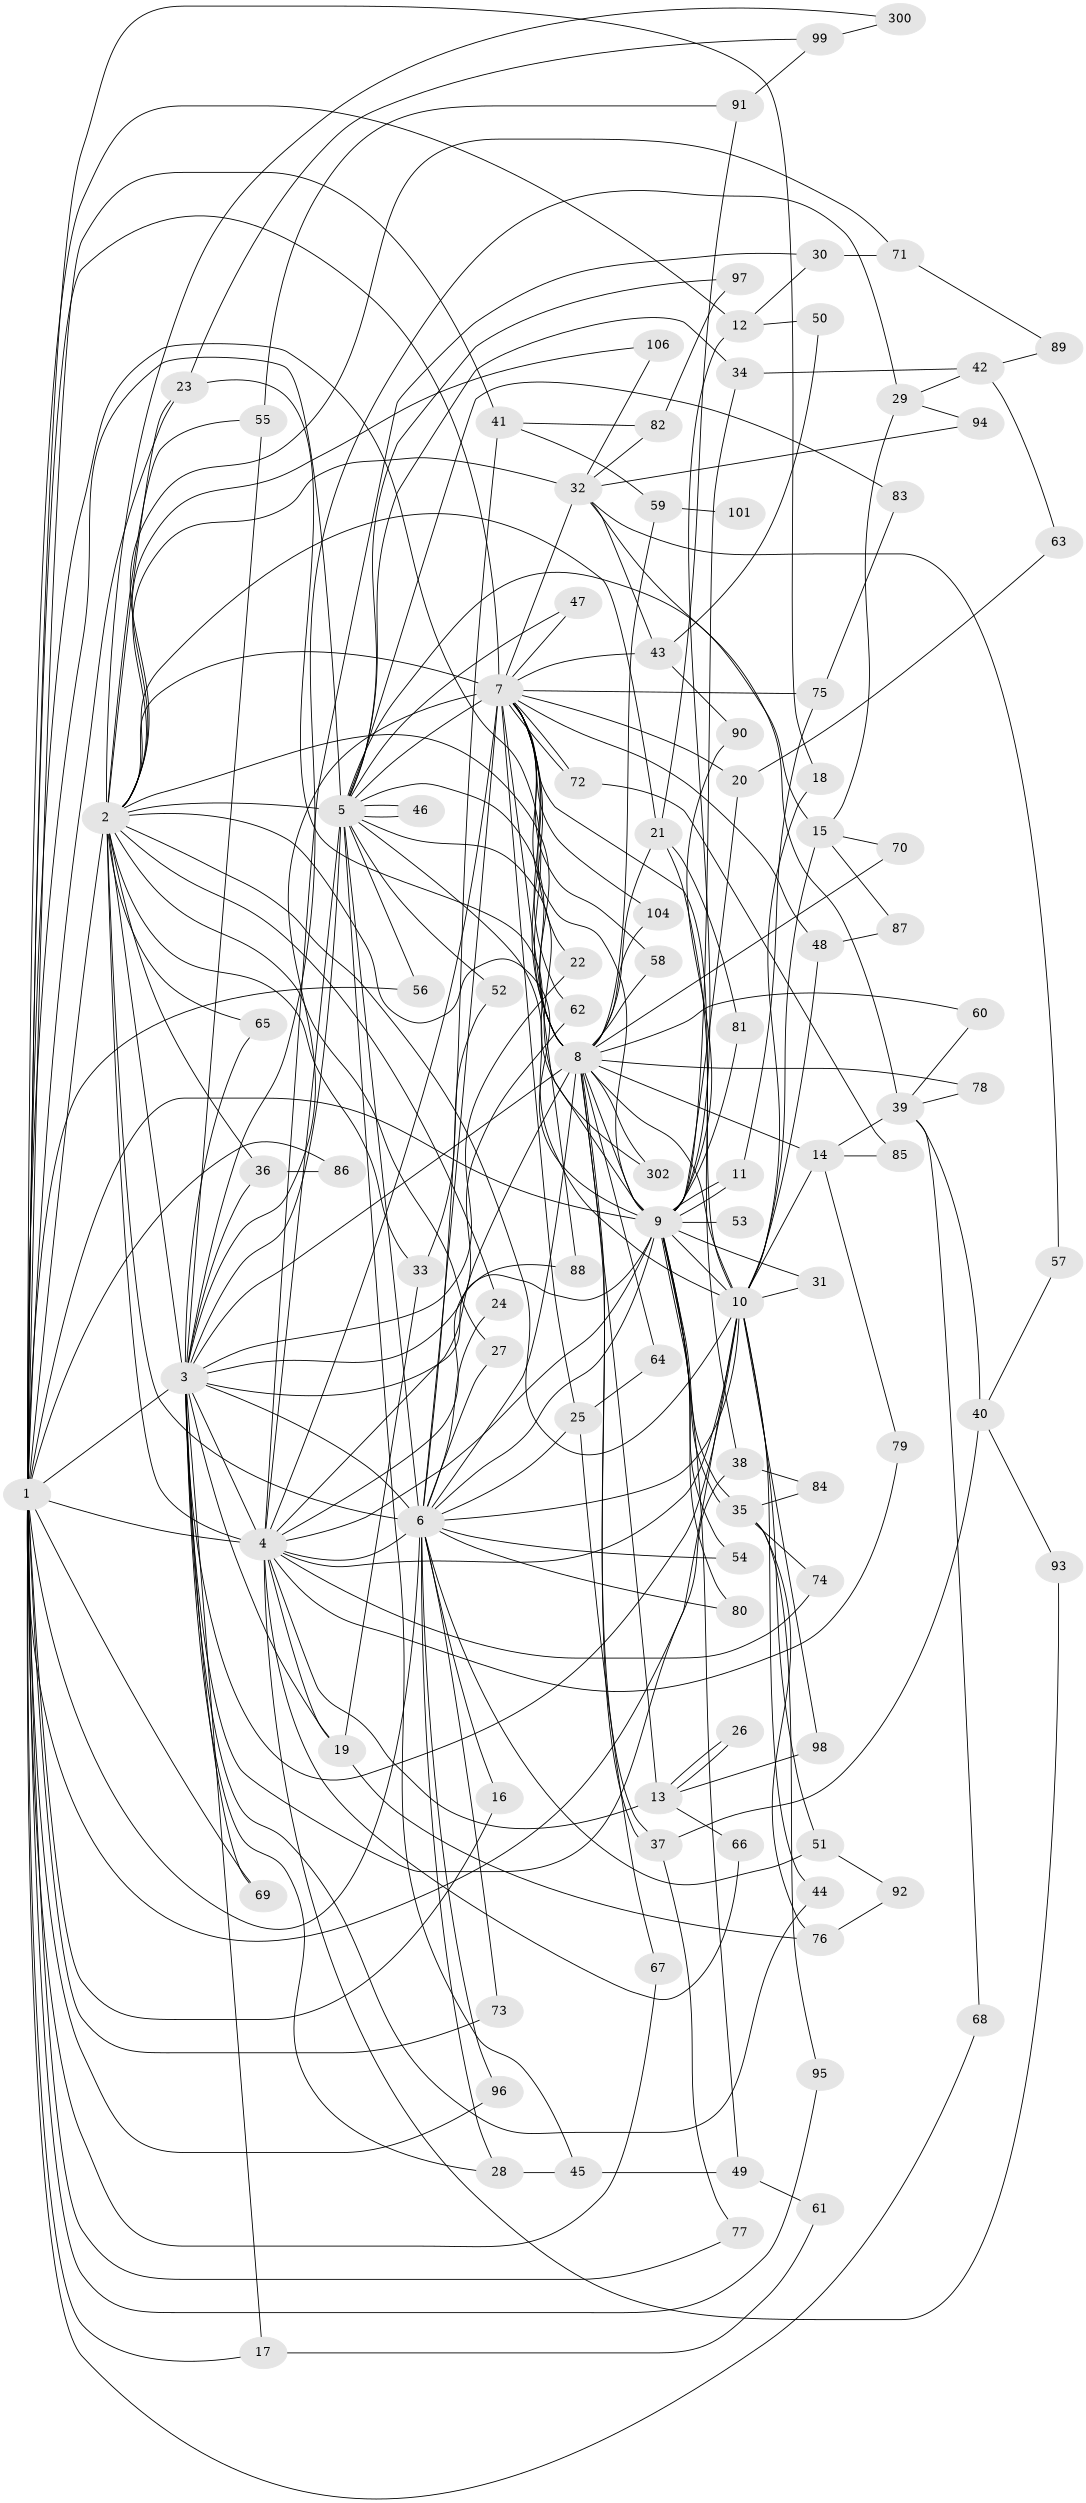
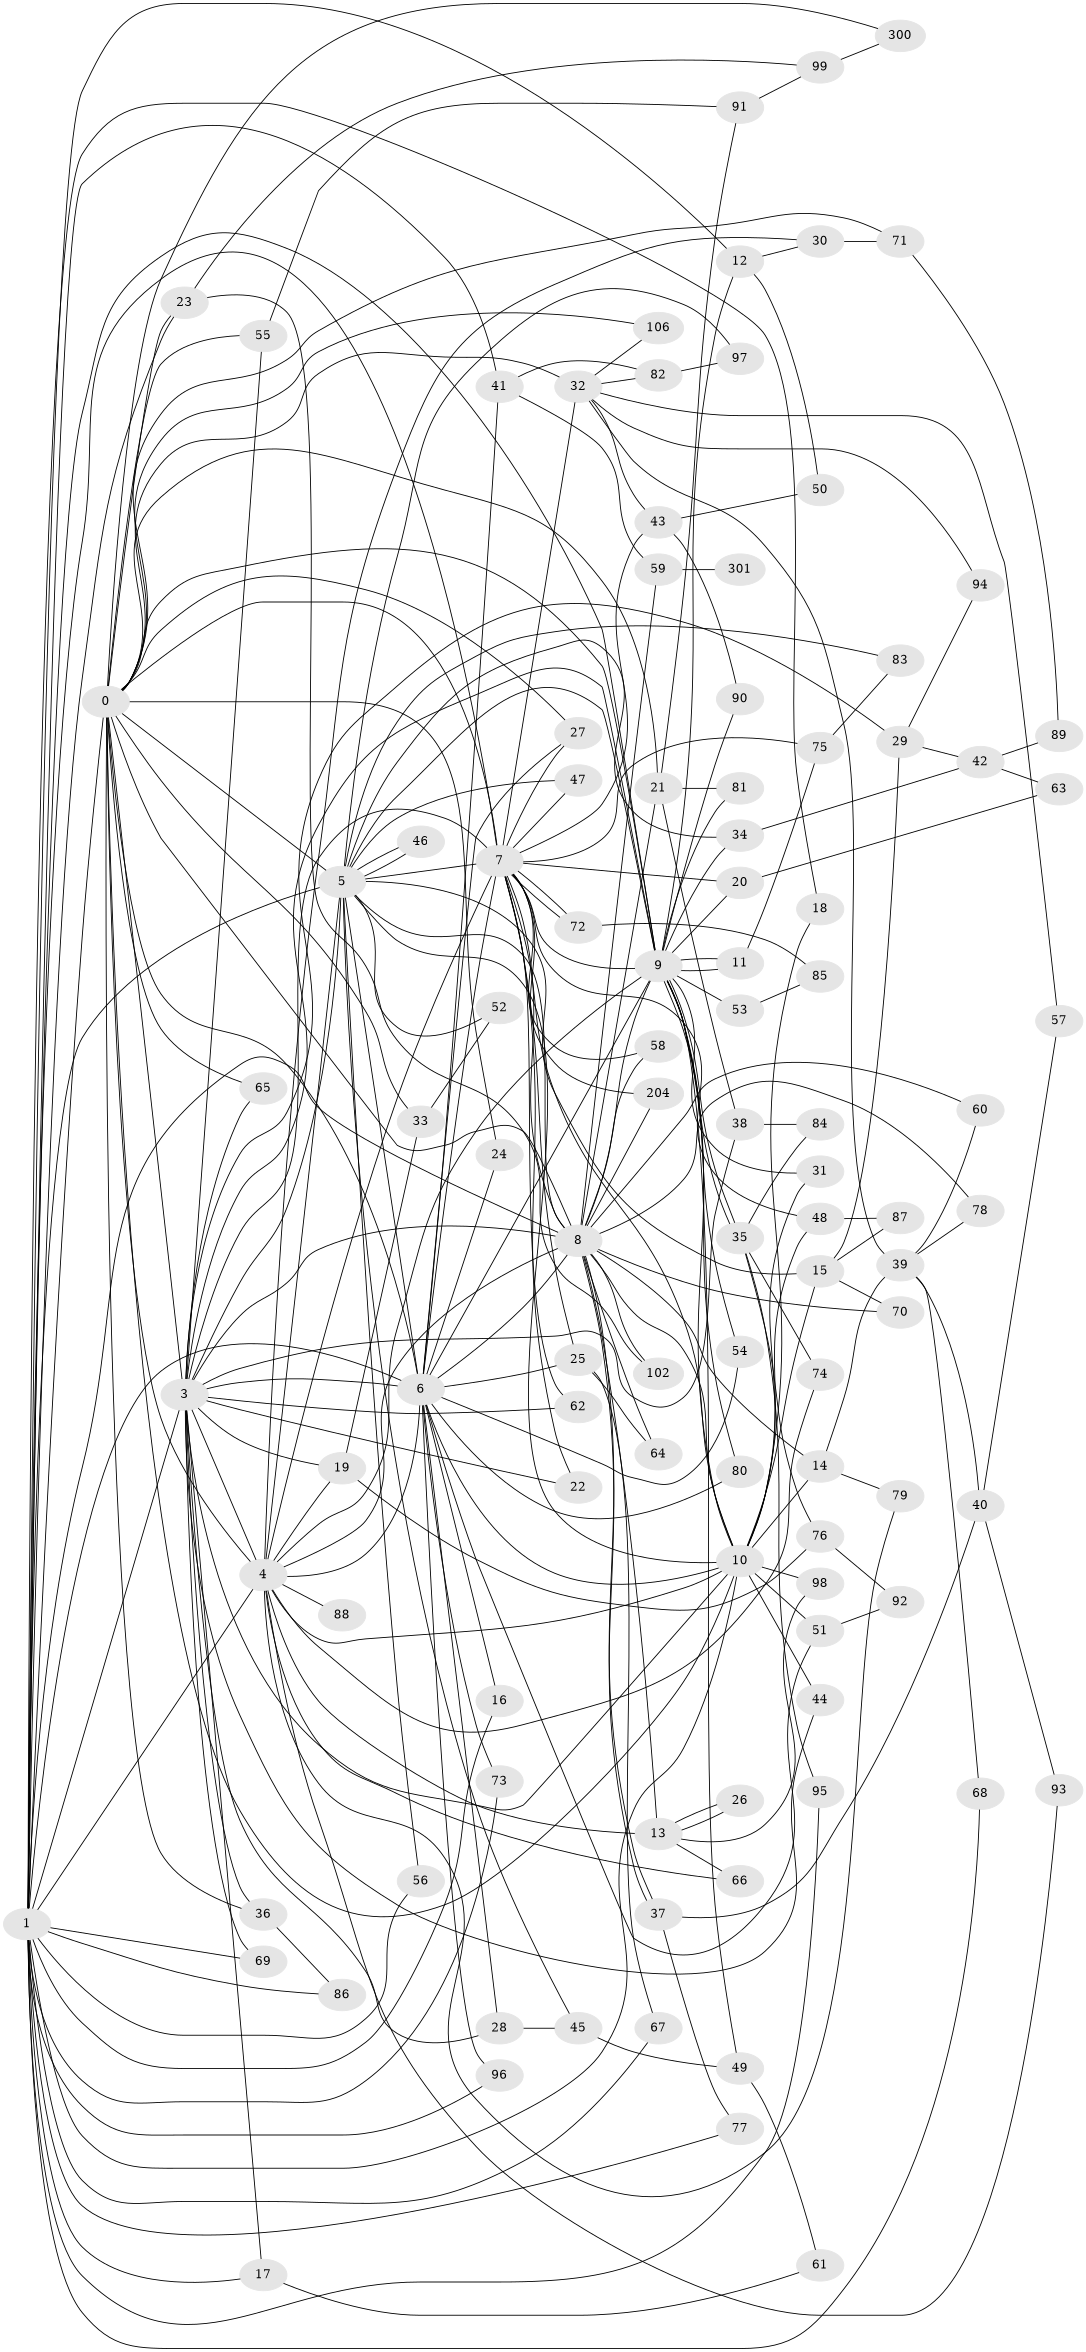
(740, 514) -> (740, 570)
(106, 818) -> (106, 702)
(528, 898) -> (532, 794)
(659, 914) -> (659, 1094)
(860, 1156) -> (780, 994)
(659, 1175) -> (659, 1374)
